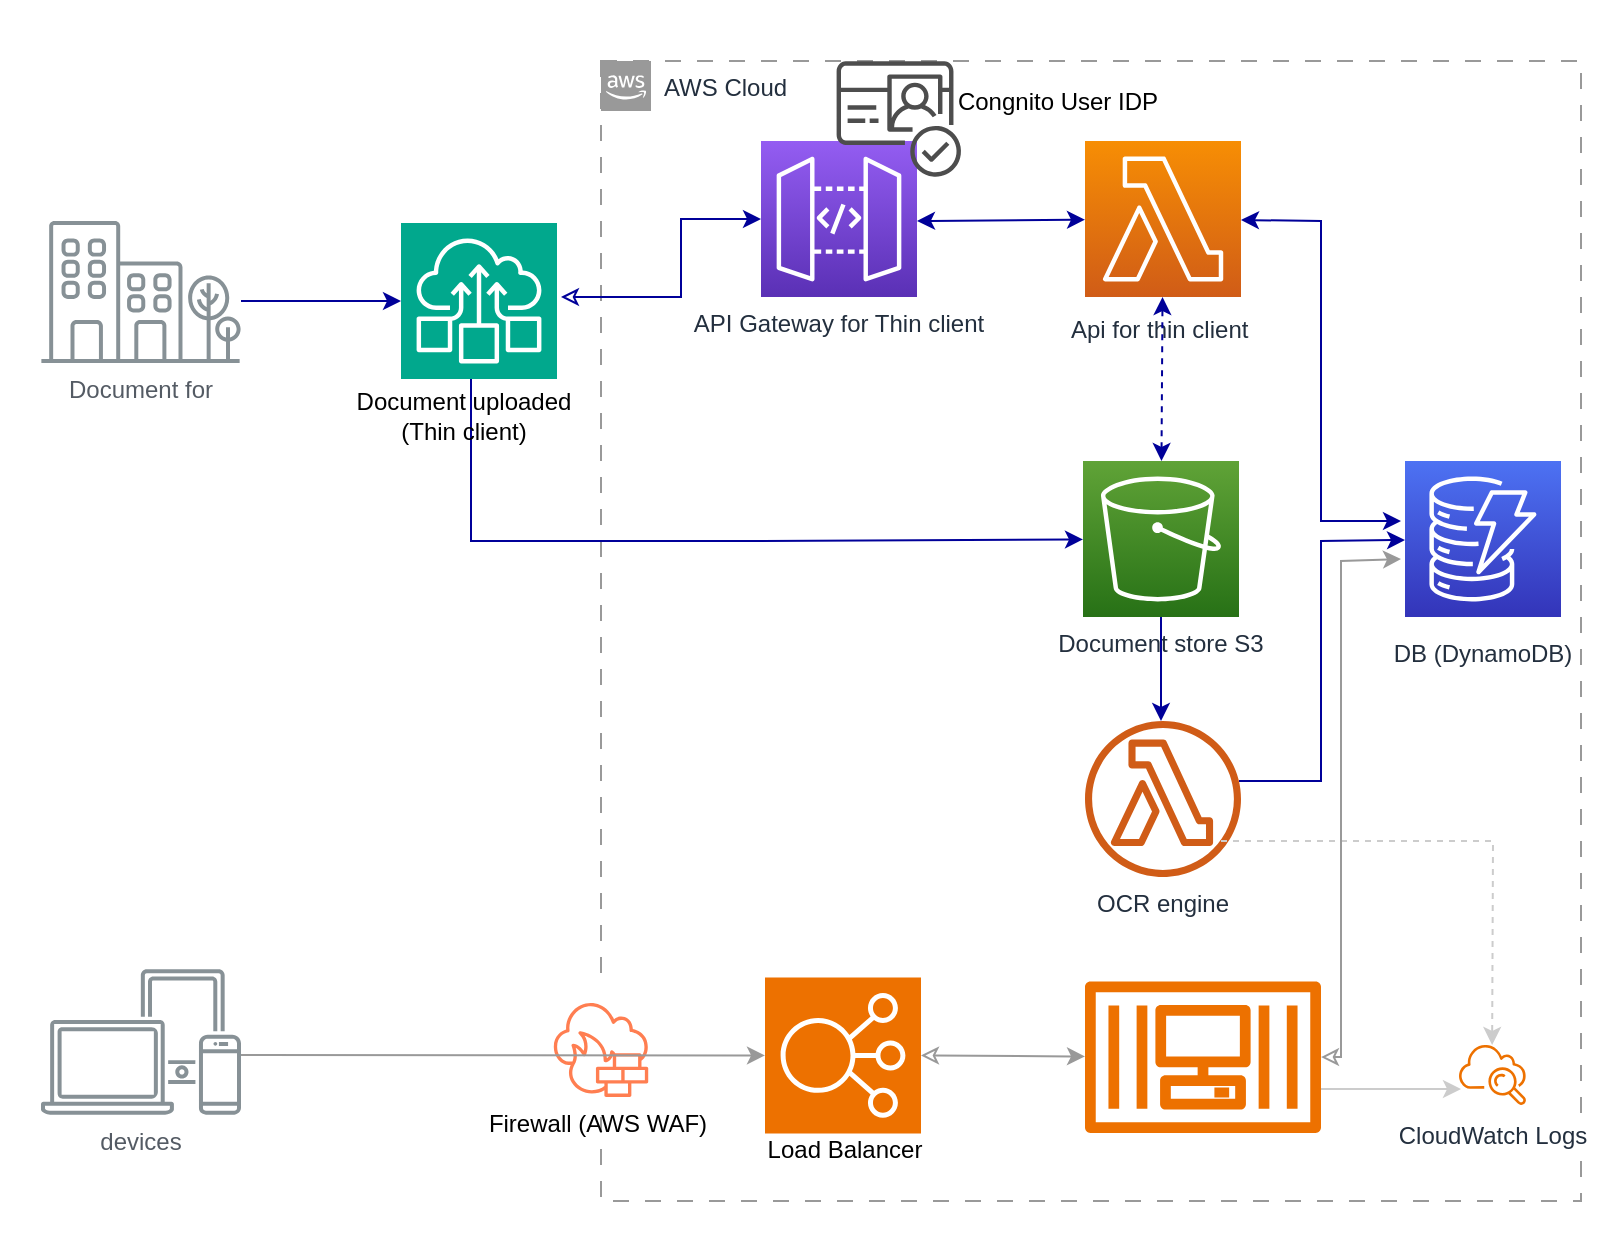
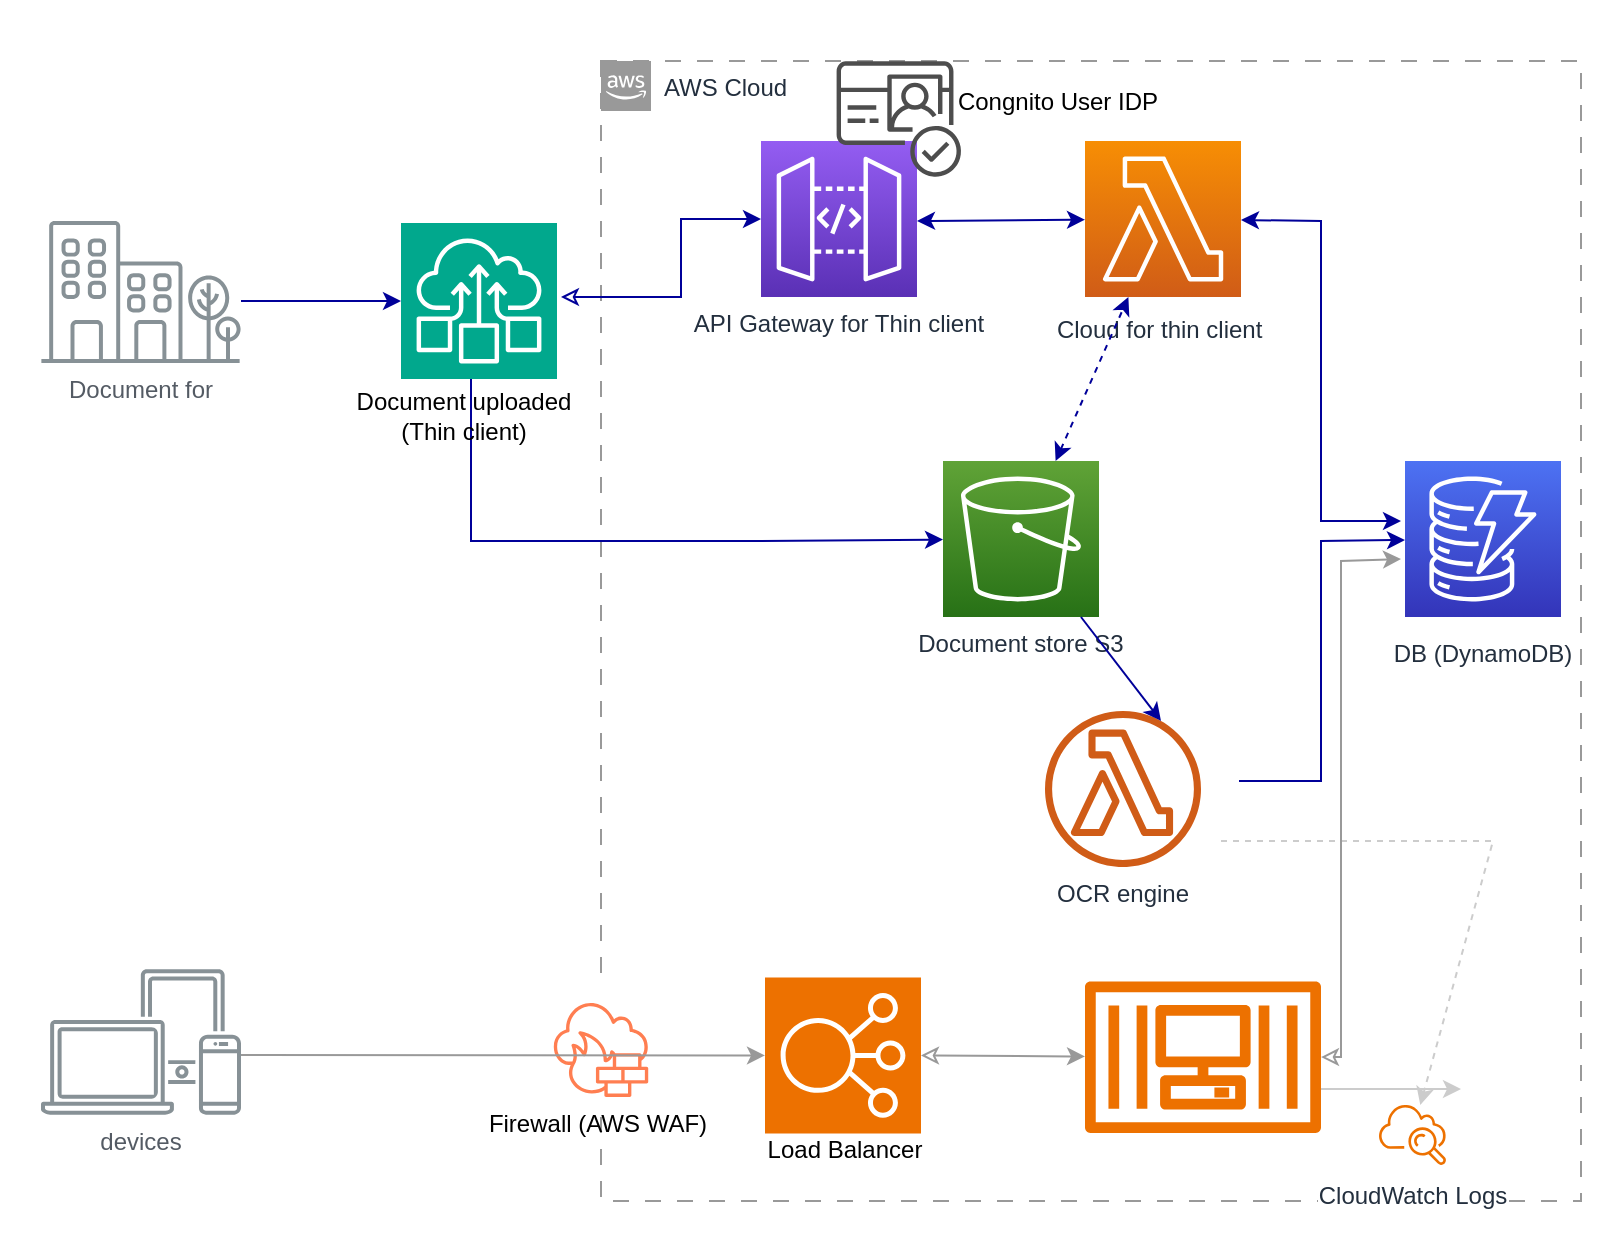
(1164, 331) -> (1164, 331)
(1161, 539) -> (1021, 539)
(1163, 799) -> (1123, 789)
(1492, 1075) -> (1412, 1135)
